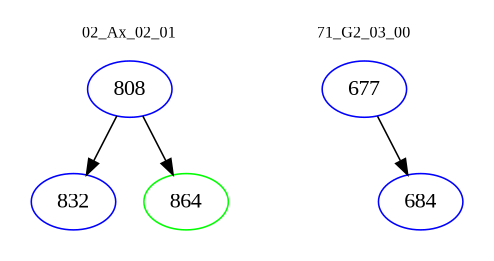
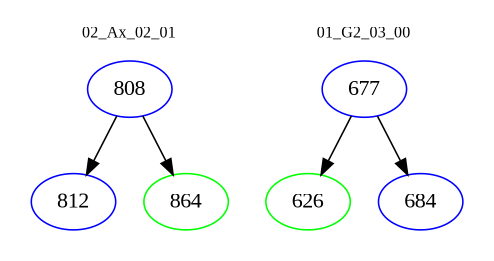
(364, 34) -> (364, 34)
(74, 202) -> (74, 202)
none -> (308, 202)
